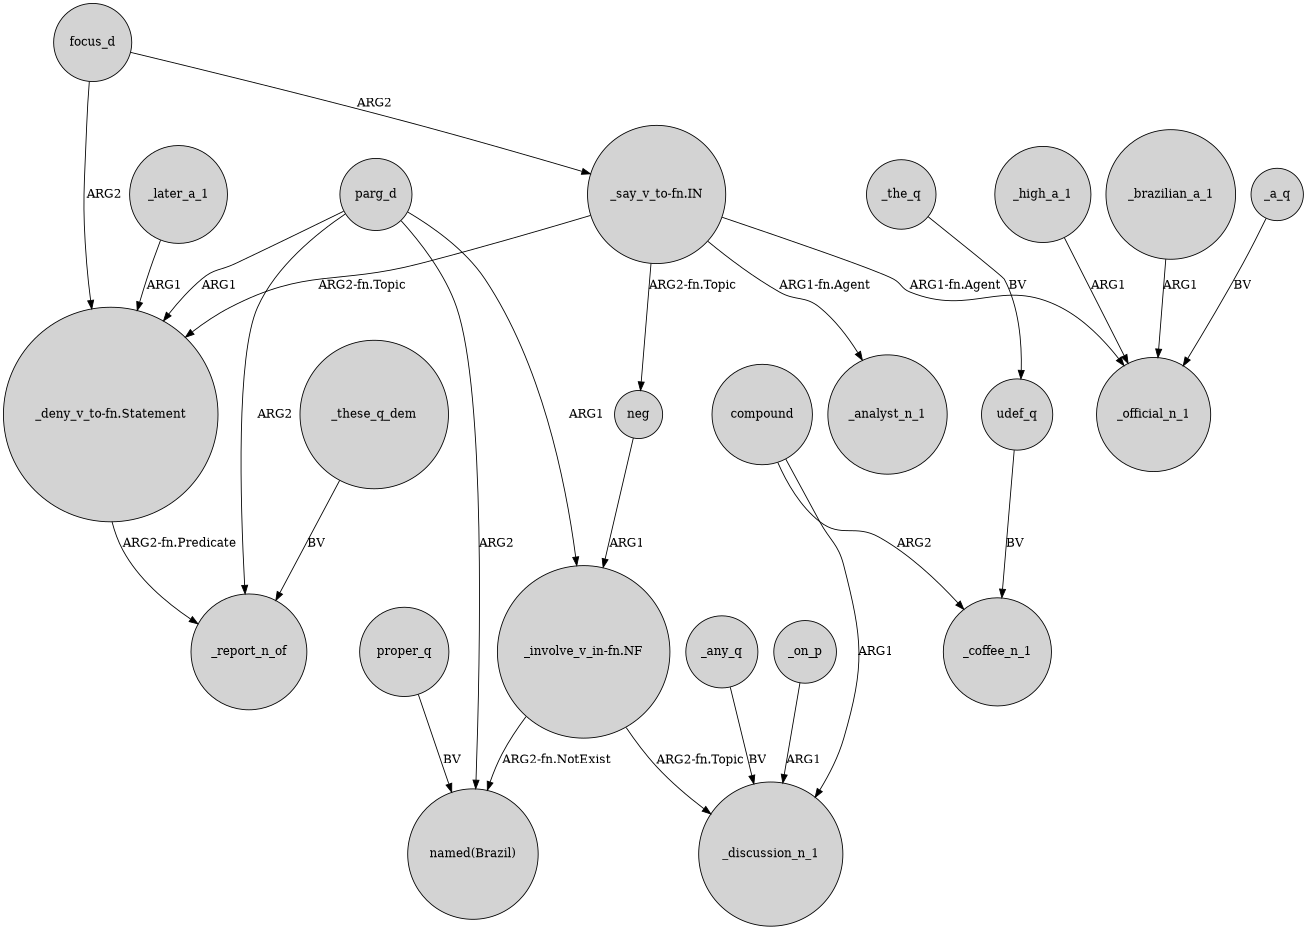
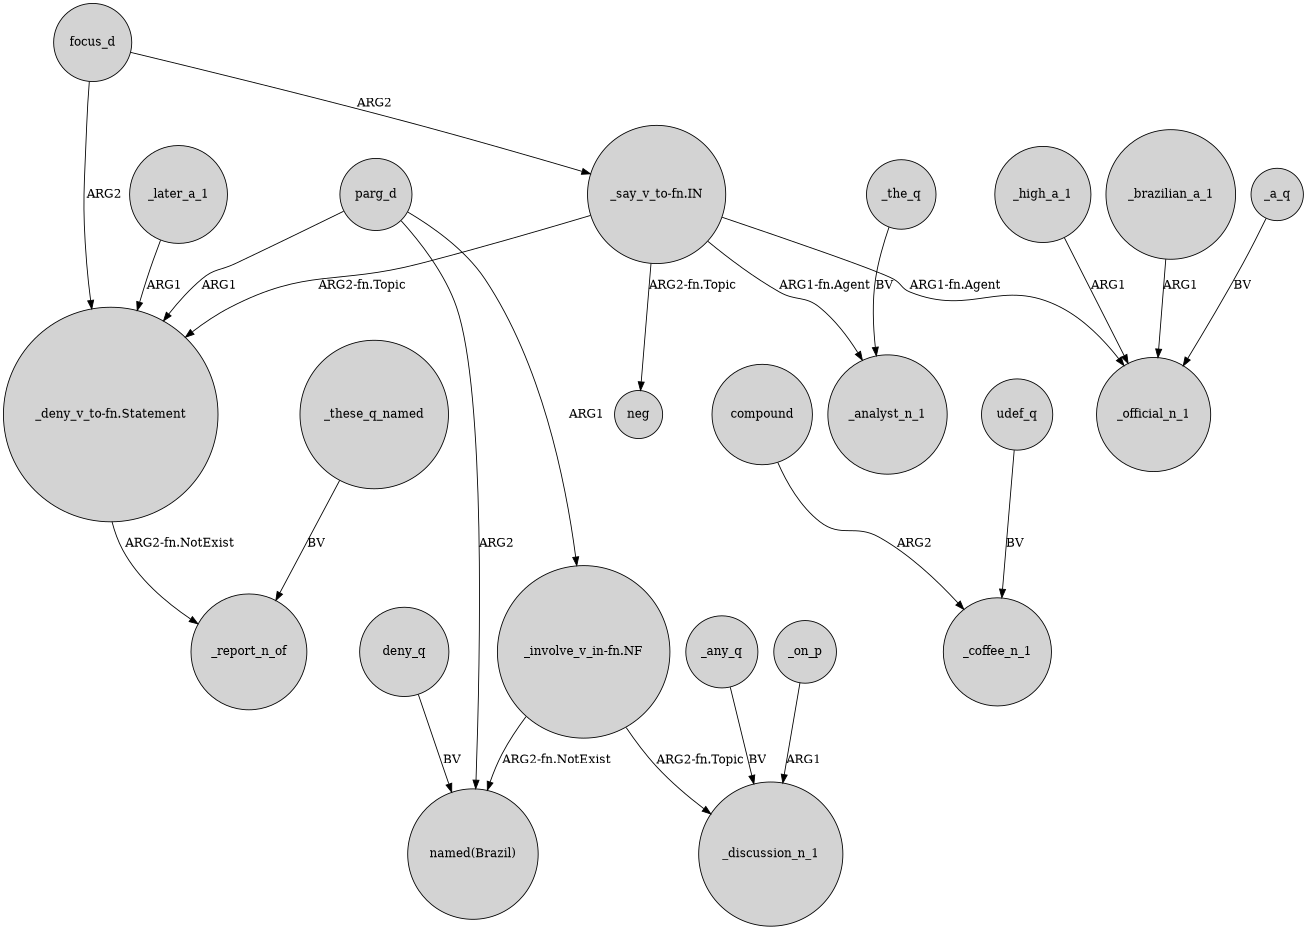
(1002, 277) -> (875, 286)
(244, 381) -> none
(374, 415) -> (374, 415)
(619, 499) -> none
(180, 544) -> (180, 544)
(856, 620) -> none
(404, 652) -> (404, 652)
